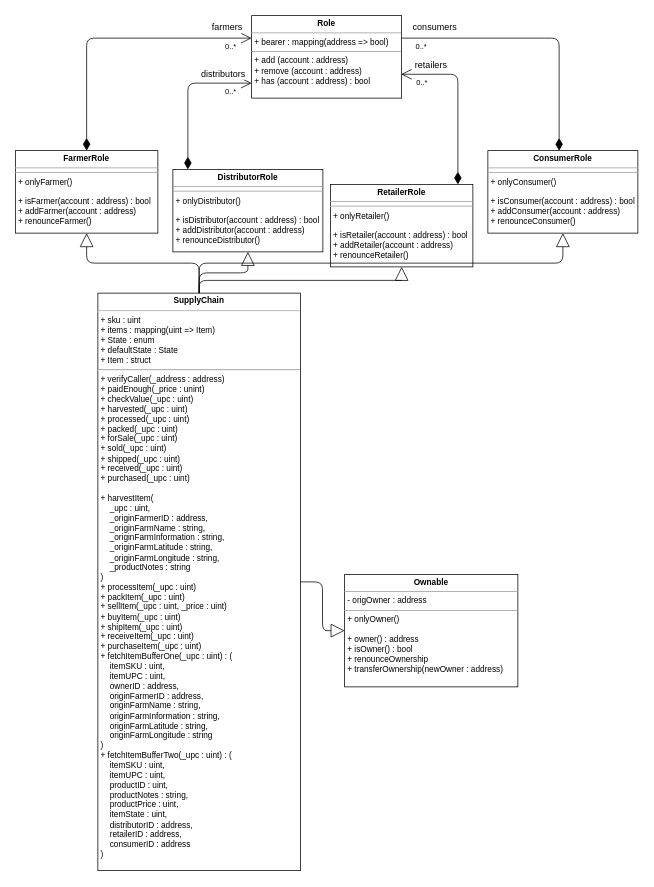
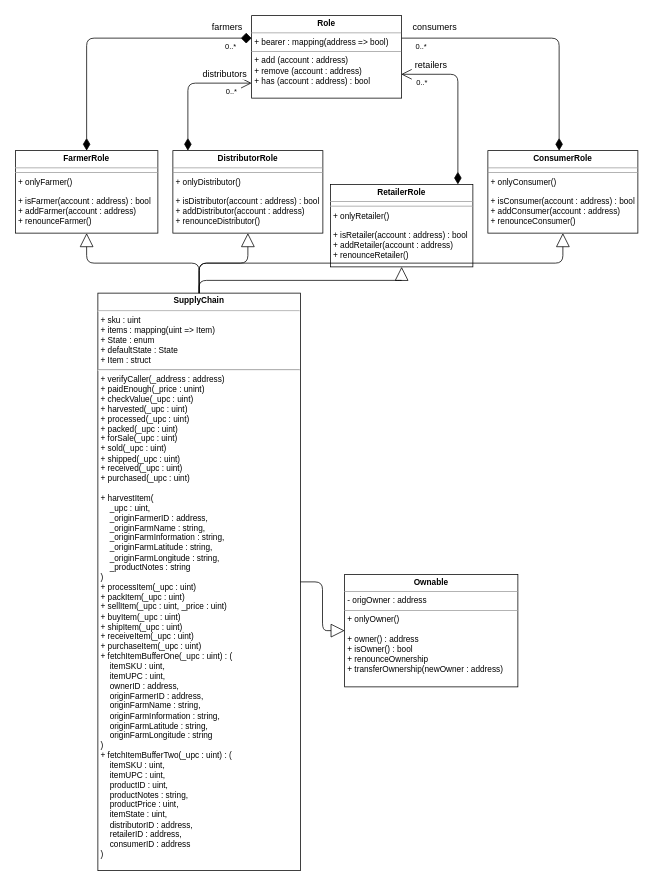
(245, 38) -> (240, 38)
(248, 210) -> (248, 192)
